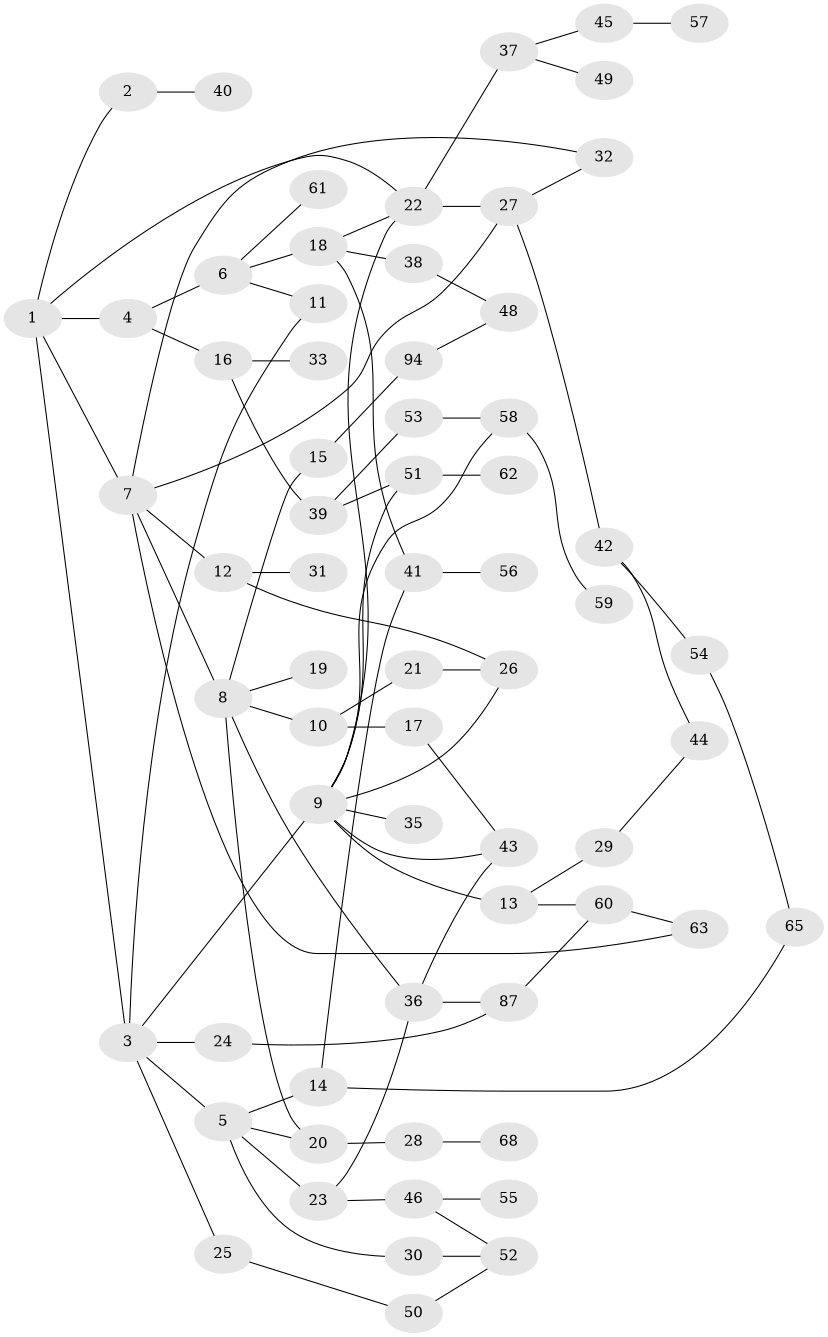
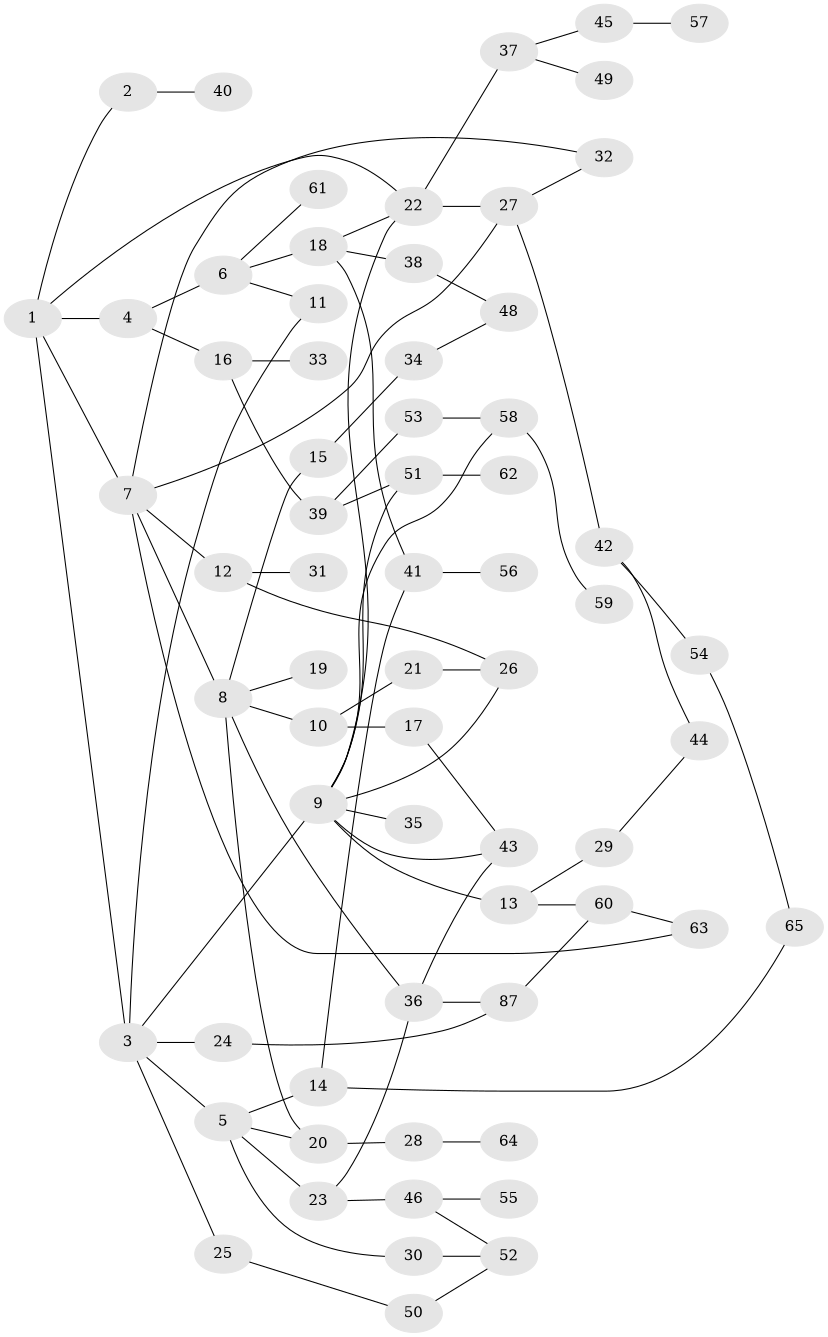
(414, 361) -> (414, 361)
(509, 1142) -> (509, 1142)
